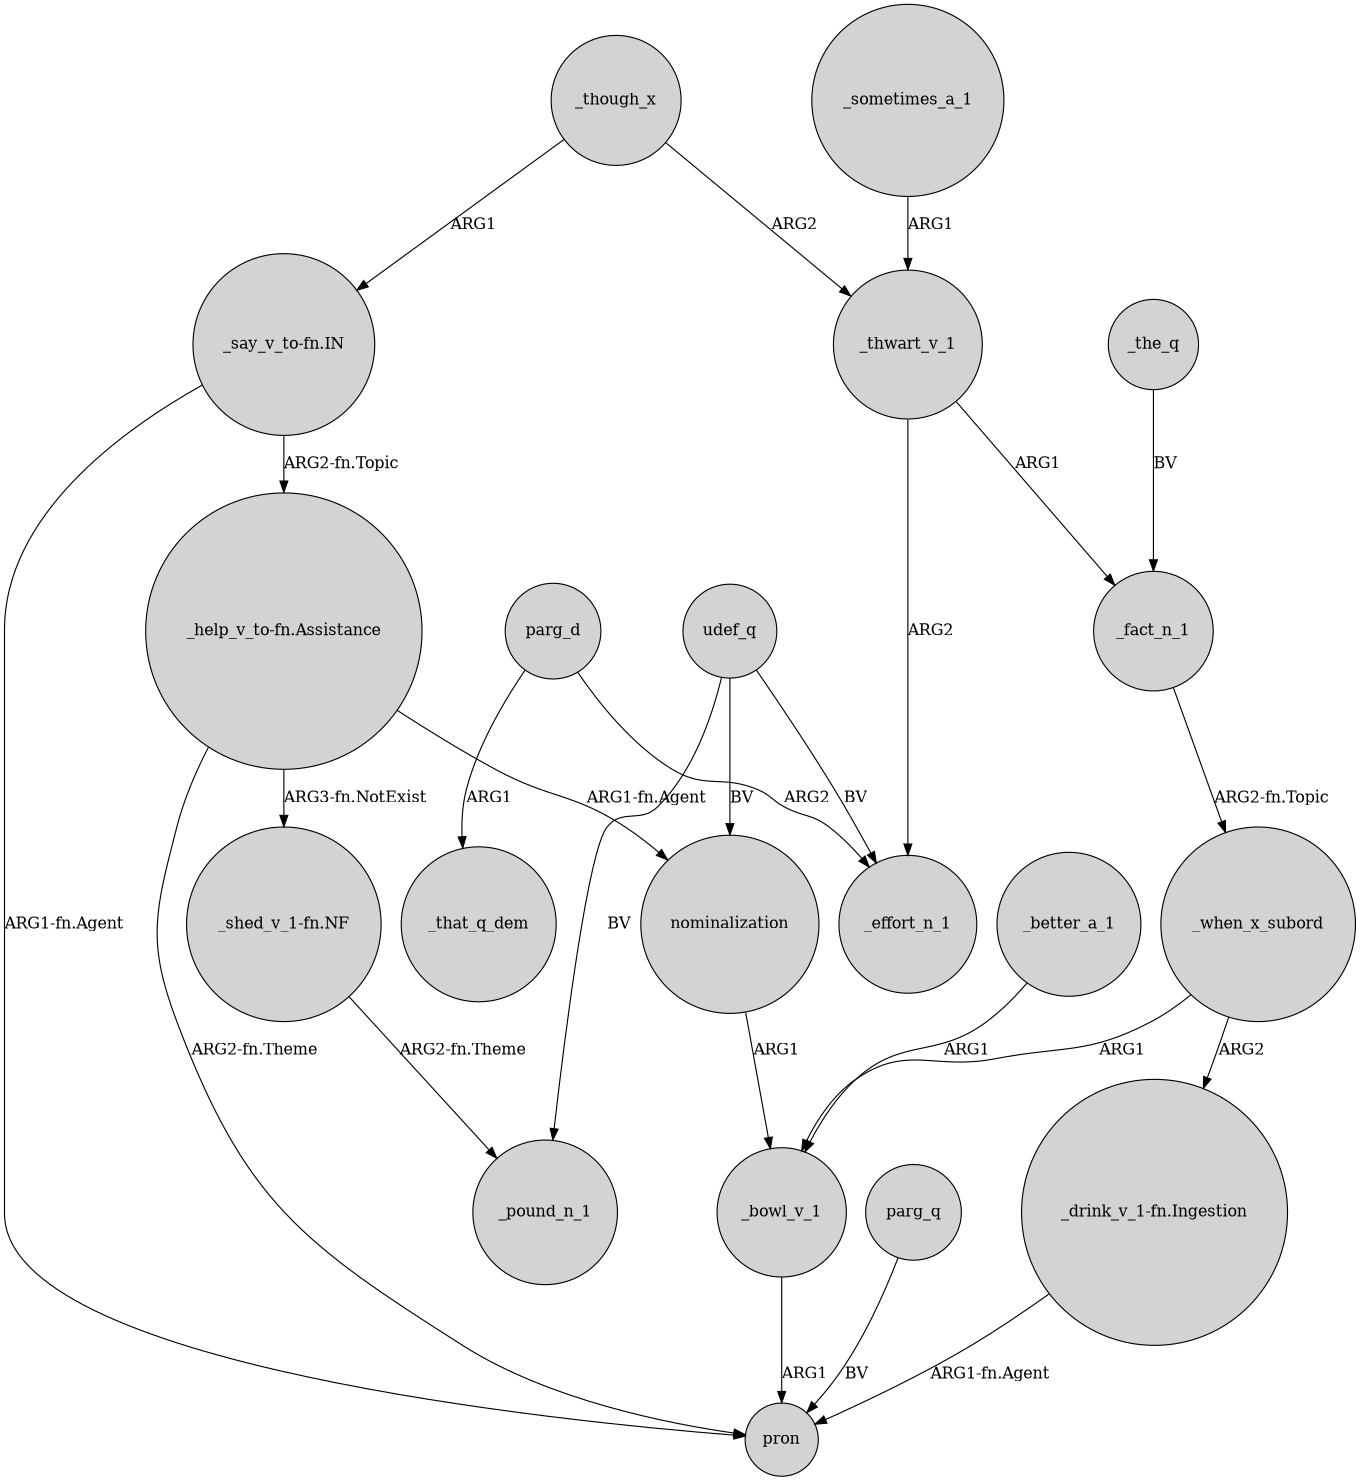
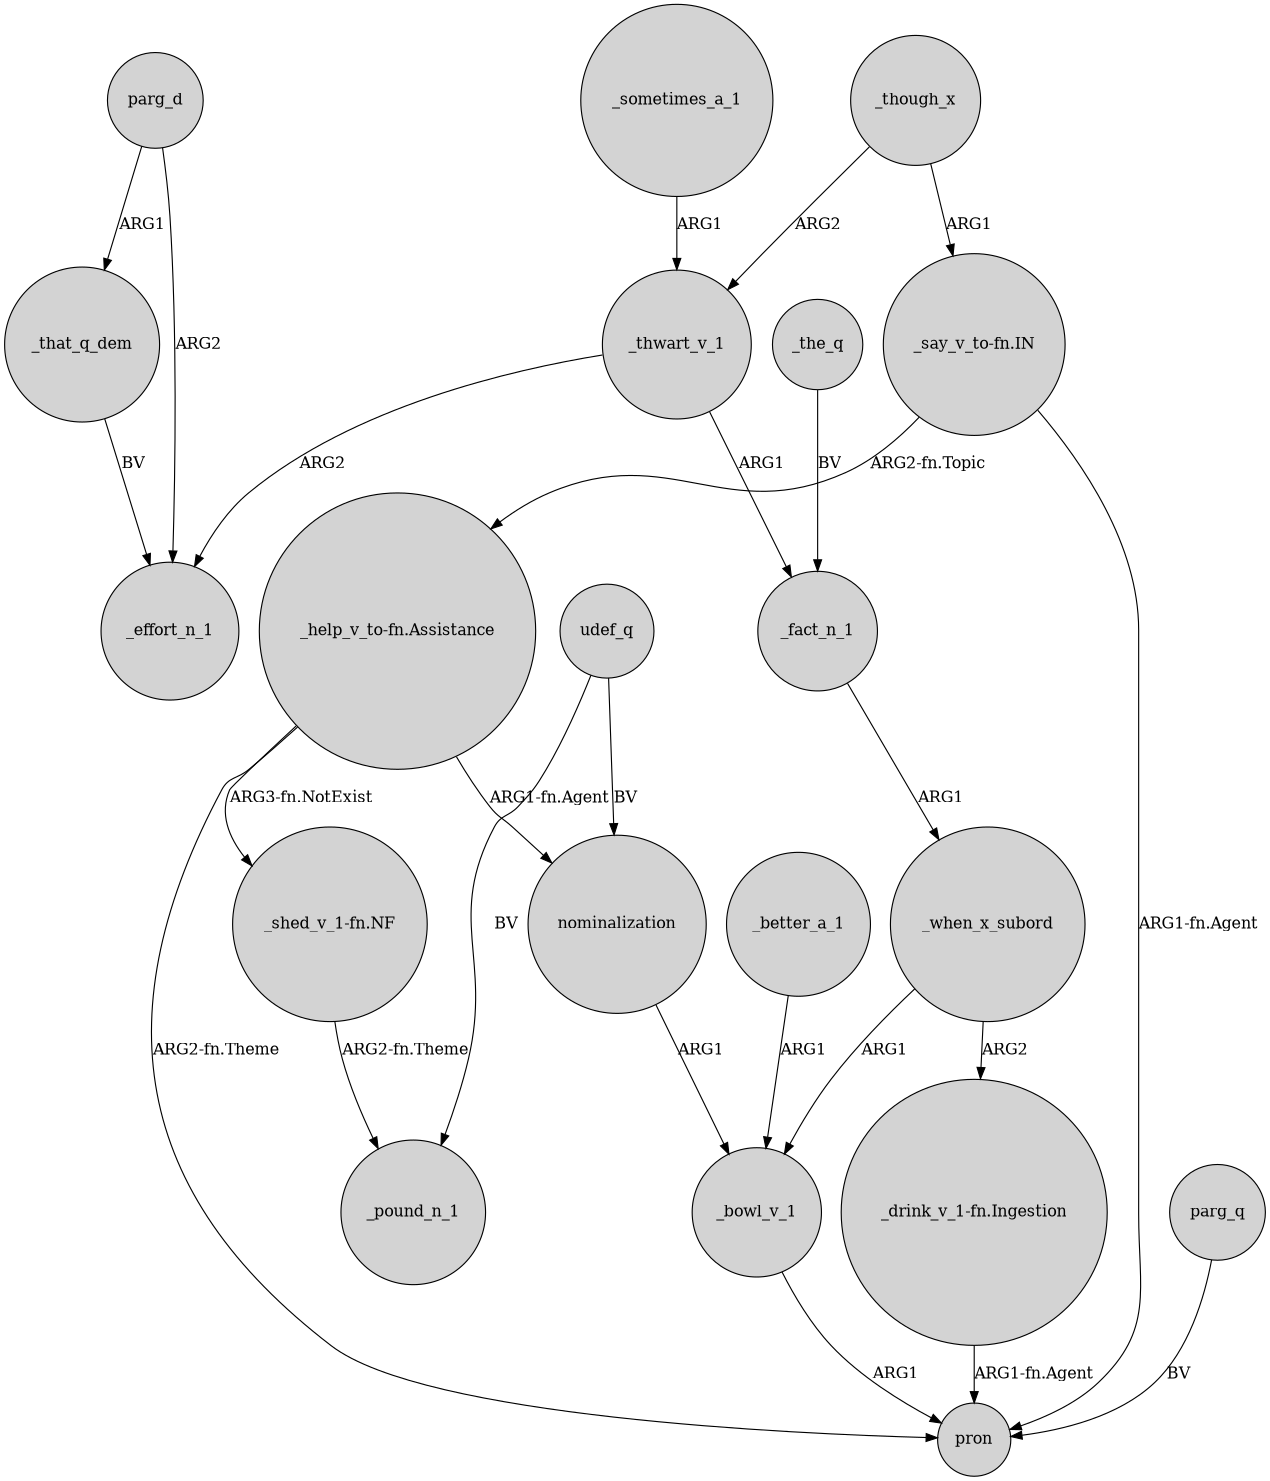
(816, 760) -> (126, 487)
(1272, 798) -> (941, 798)
